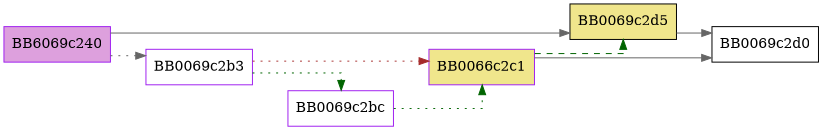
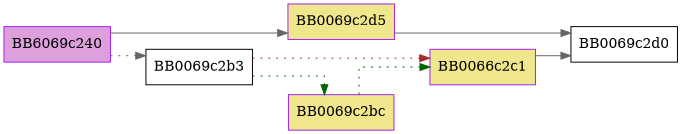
(623, 22) -> (341, 22)
(581, 54) -> none
(199, 67) -> (199, 67)
(341, 108) -> (341, 112)
